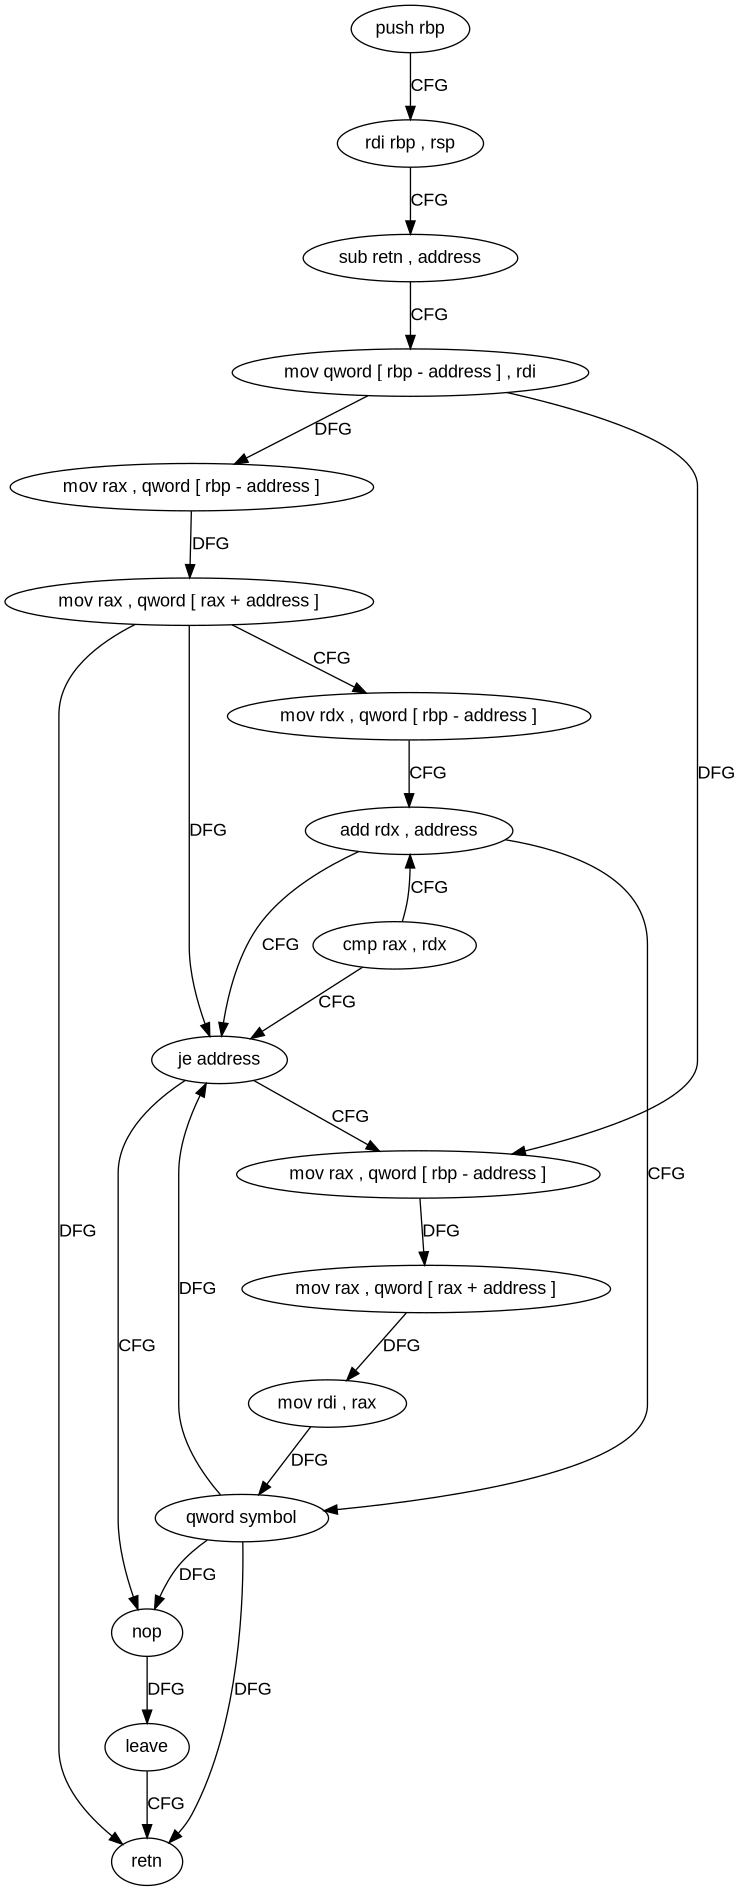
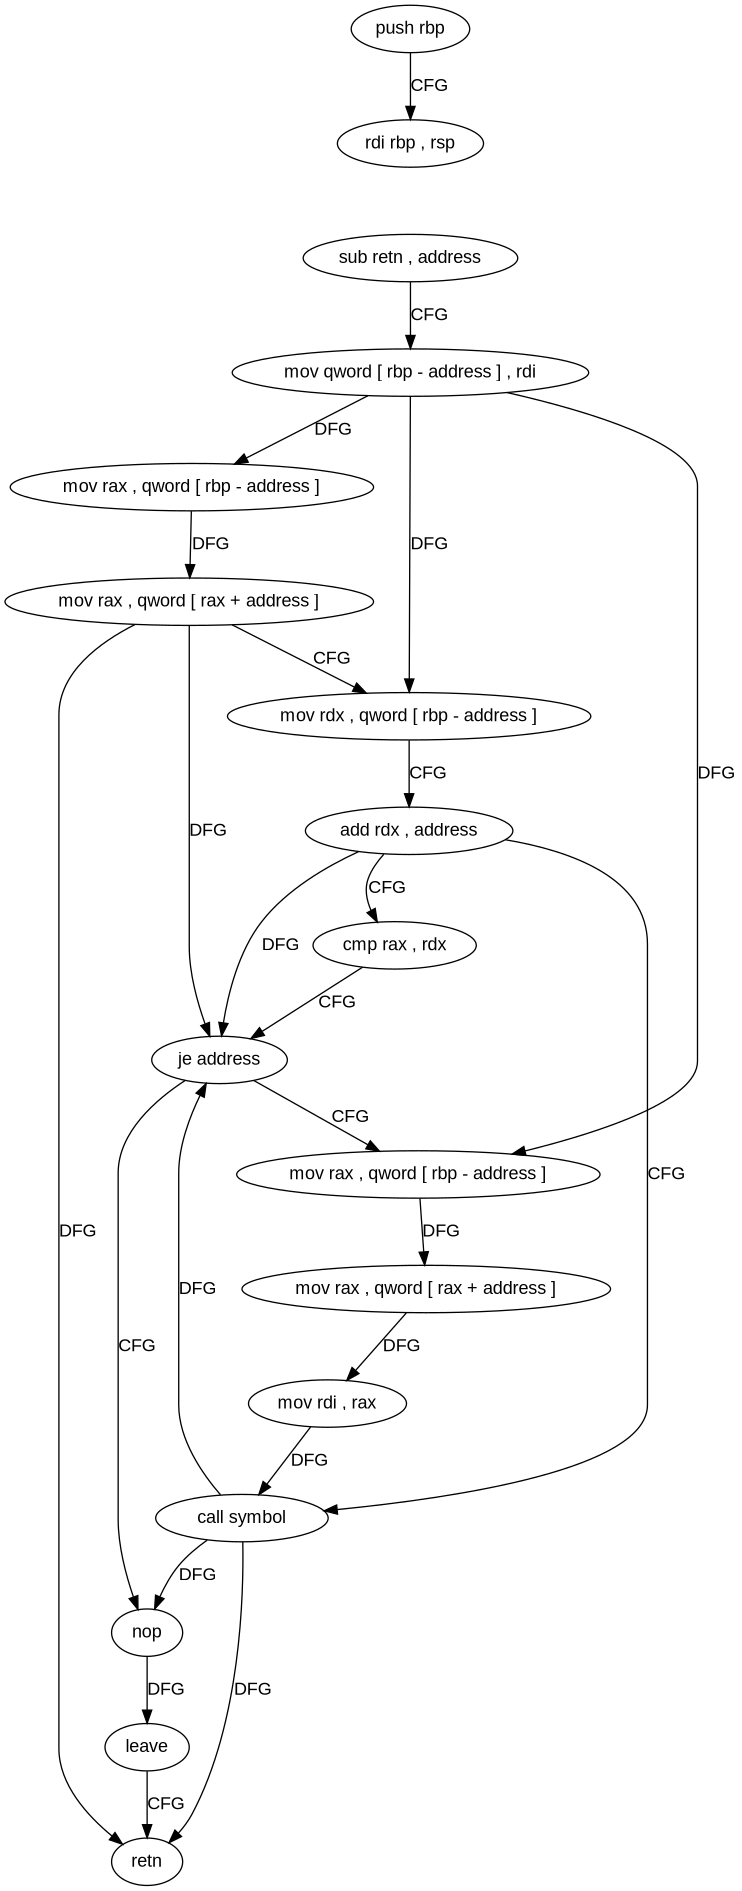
(410, 194) -> none
none -> (410, 538)
(408, 895) -> (368, 880)
(281, 945) -> (281, 945)
(242, 1518) -> (242, 1518)
